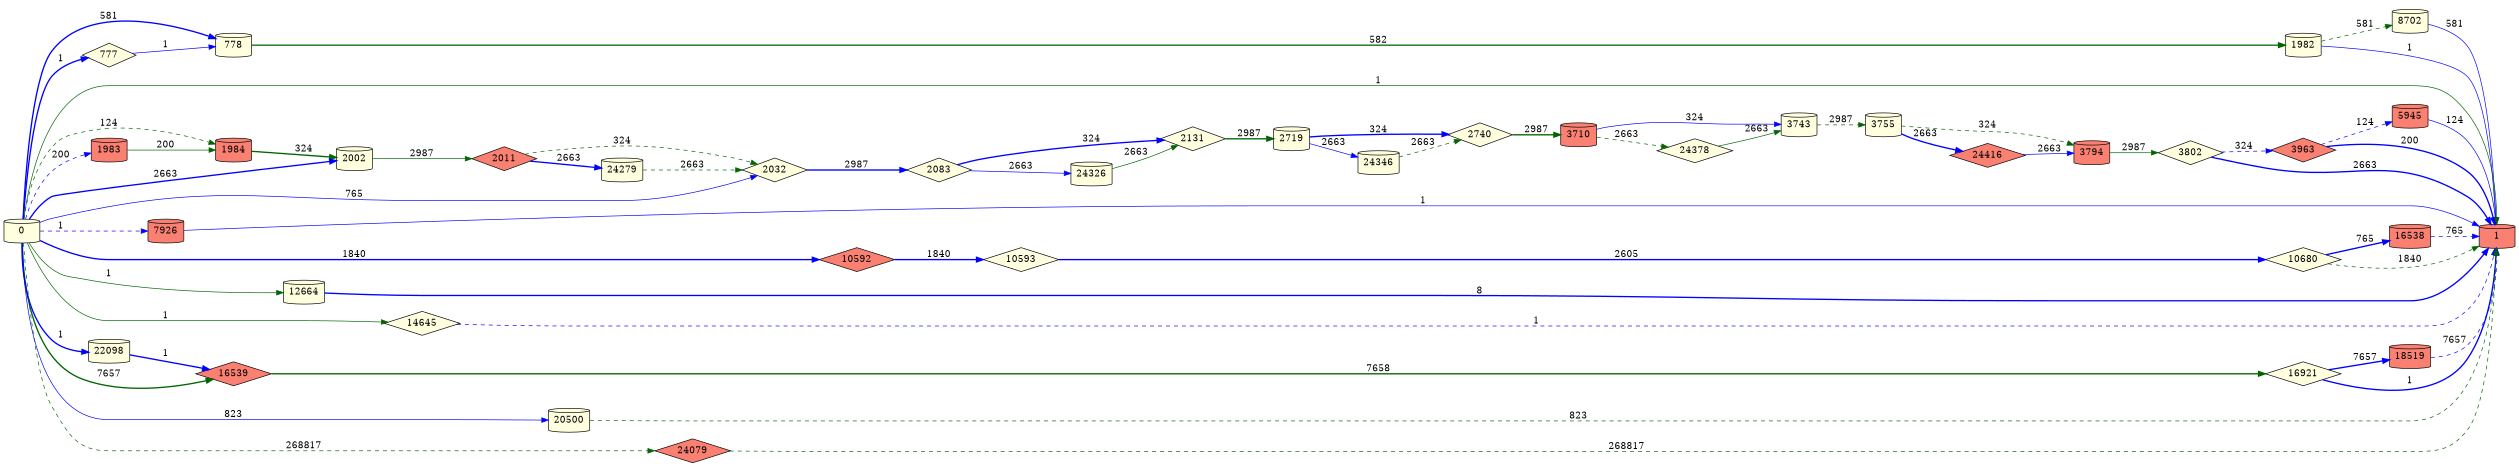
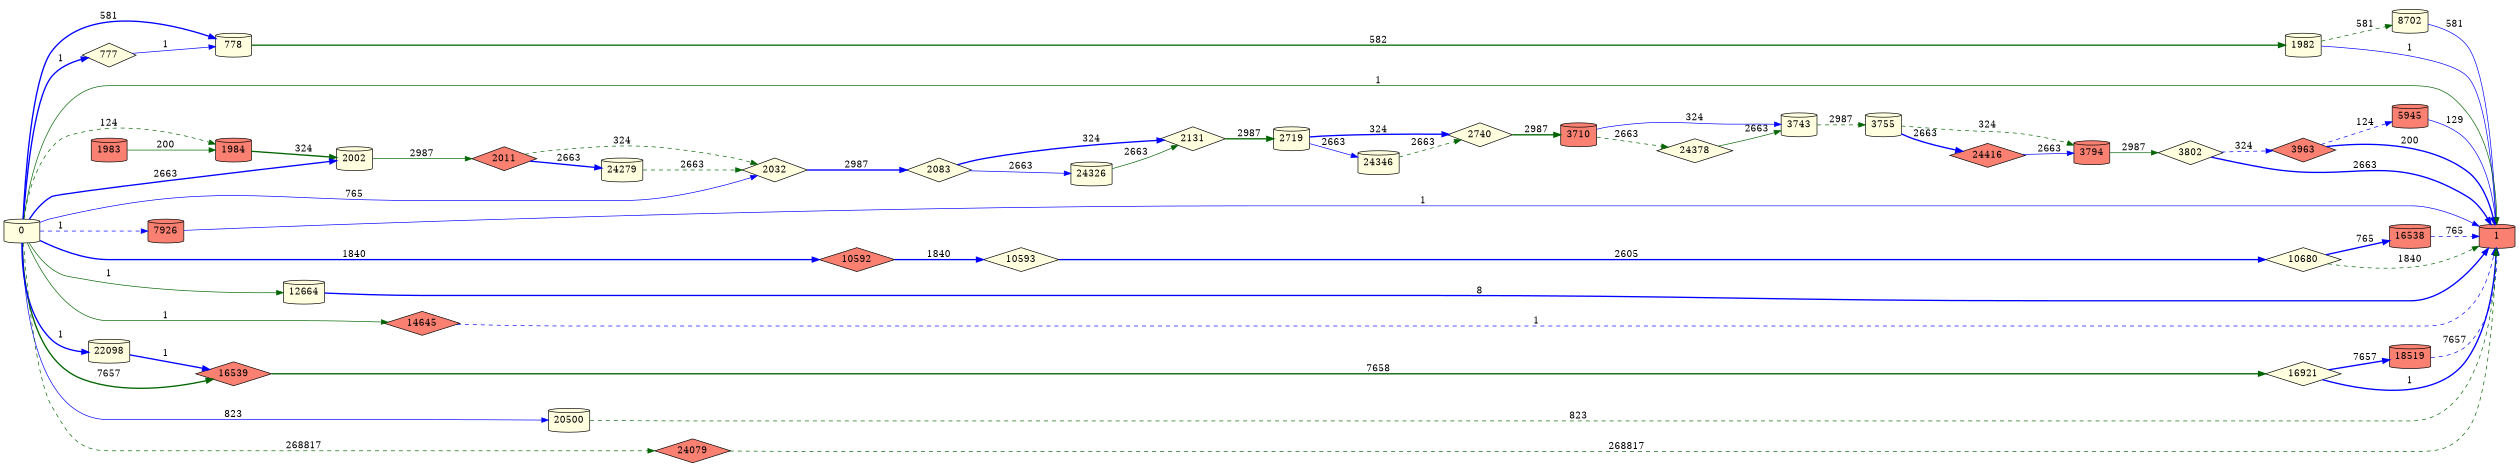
(2455, 121) -> (2455, 121)
(46, 178) -> none
(422, 323) -> (422, 323)
